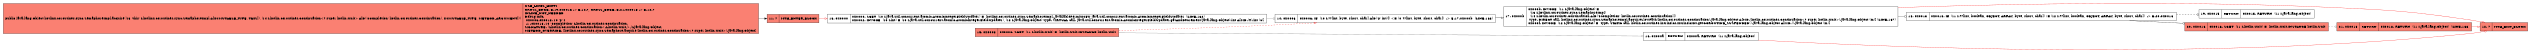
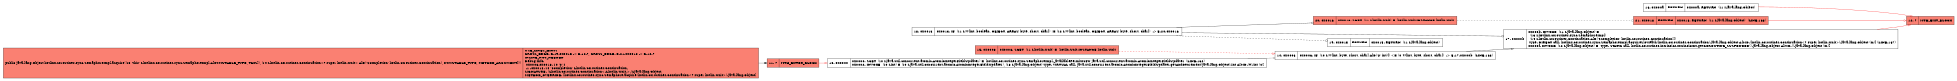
(1901, 16) -> (1342, 34)
(1380, 34) -> none
